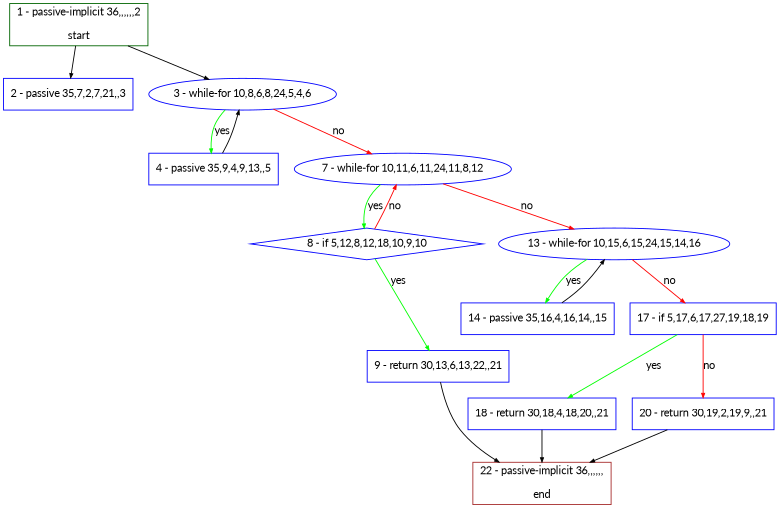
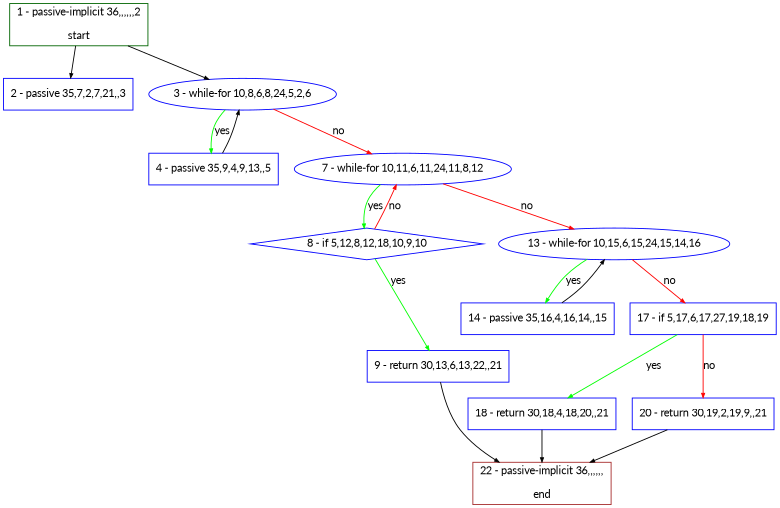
(243, 94) -> (243, 94)
